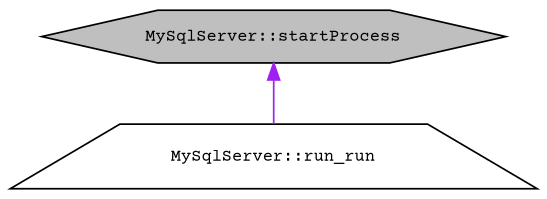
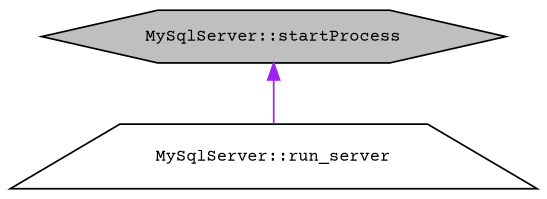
(274, 156) -> (274, 156)
